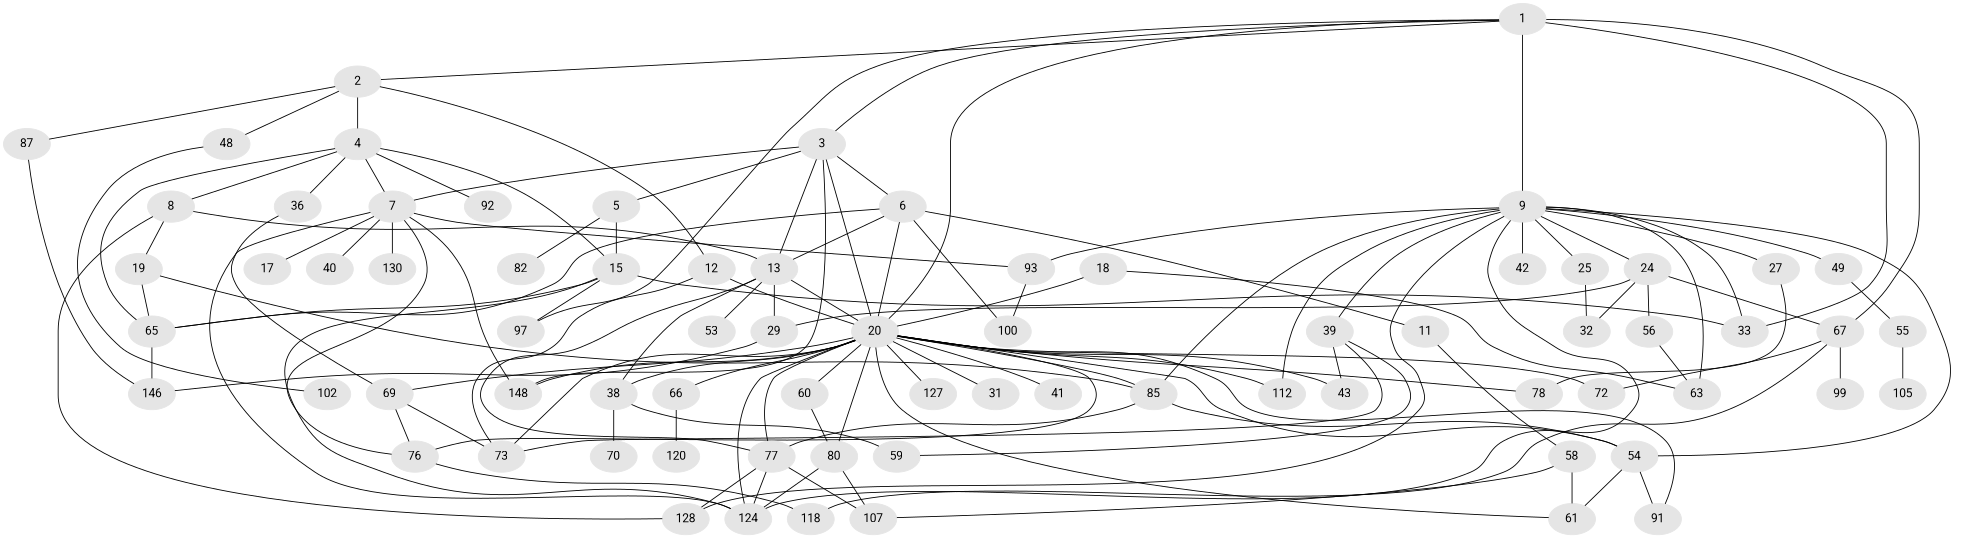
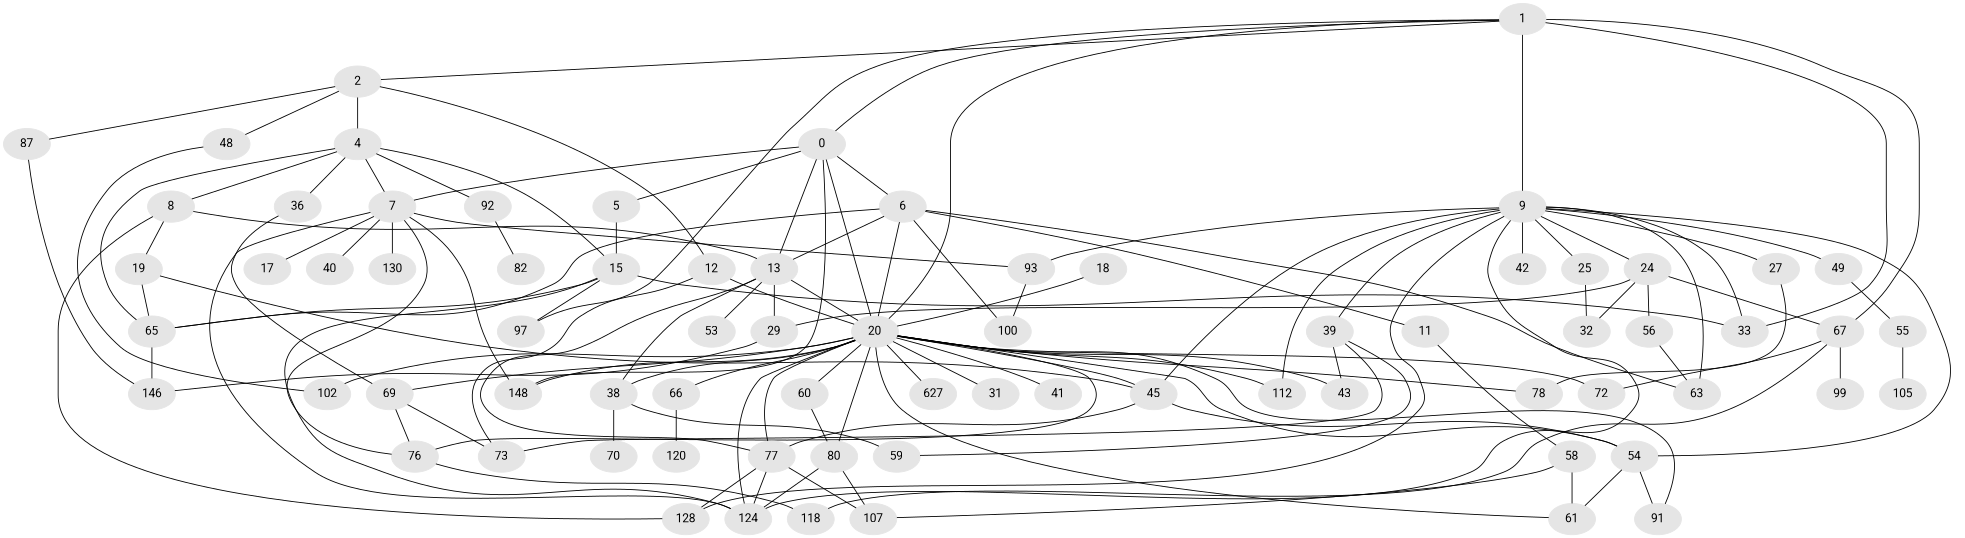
(822, 144) -> (822, 144)
(567, 239) -> (504, 238)
(1437, 310) -> (1308, 271)
(671, 355) -> (662, 356)
(933, 394) -> (933, 394)
(1154, 394) -> (1154, 394)
